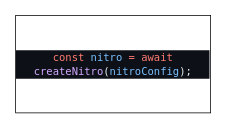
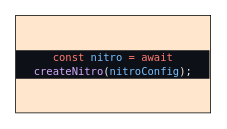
(113, 64) -> (113, 64)
